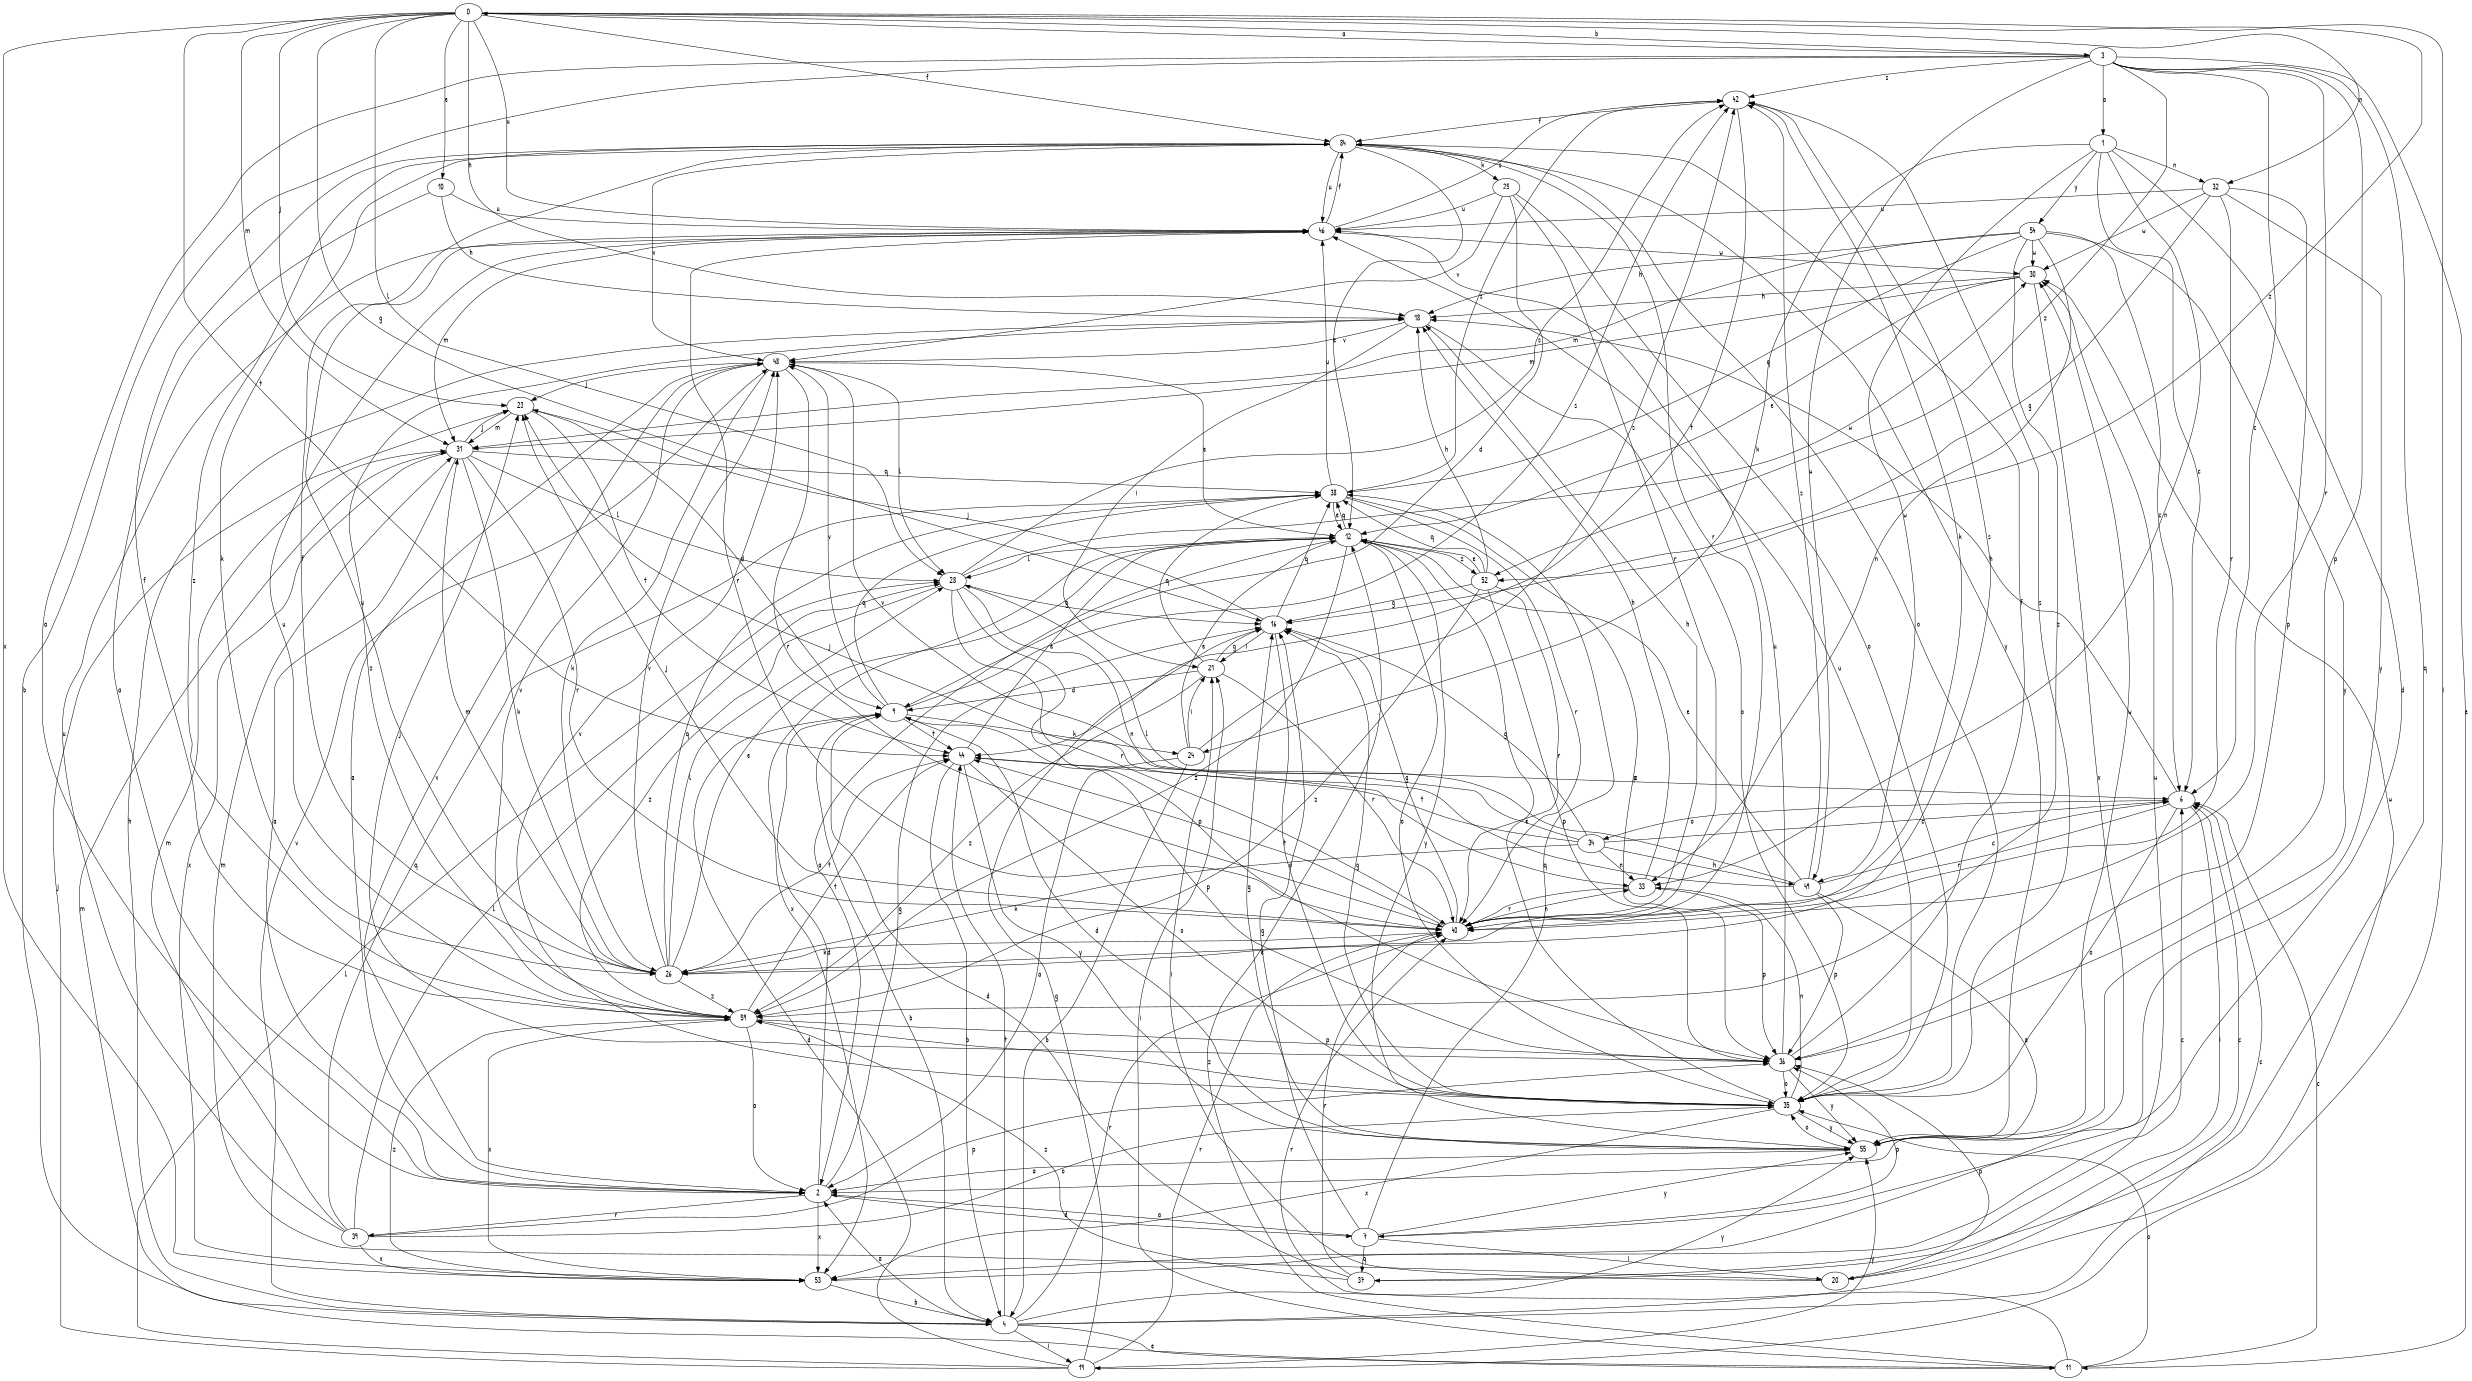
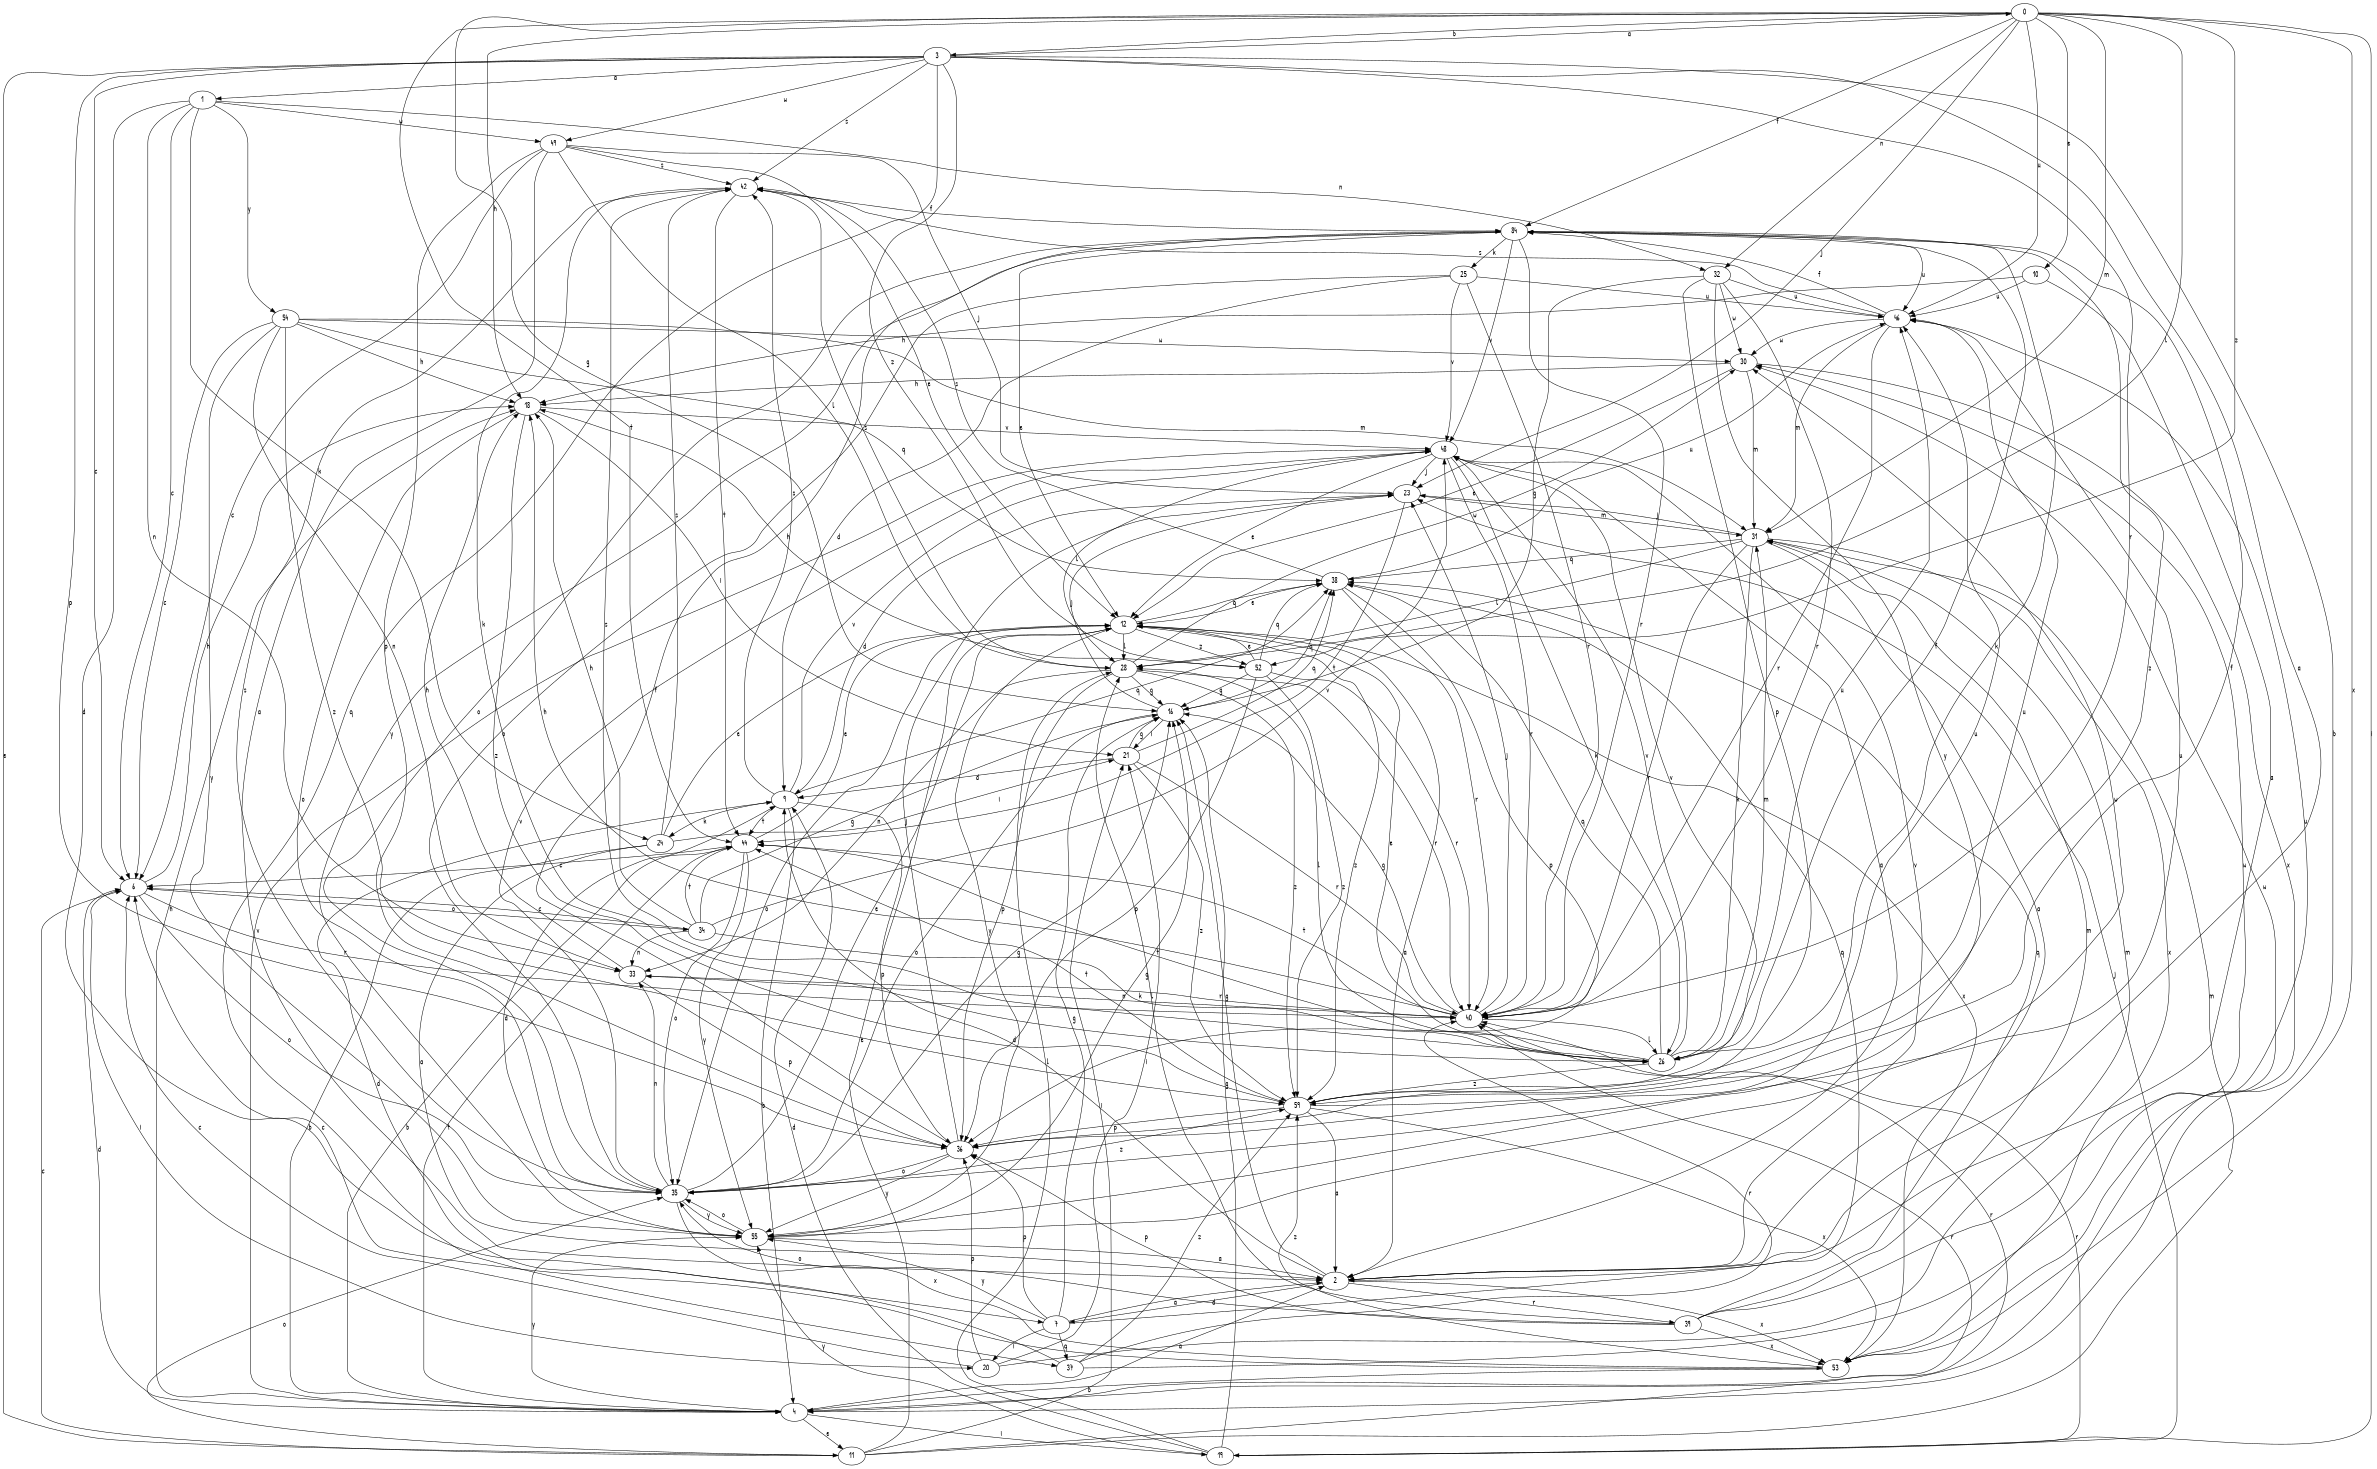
(1696, 866) -> (592, 686)
(825, 953) -> (1650, 1040)
(2261, 1062) -> (100, 1150)
